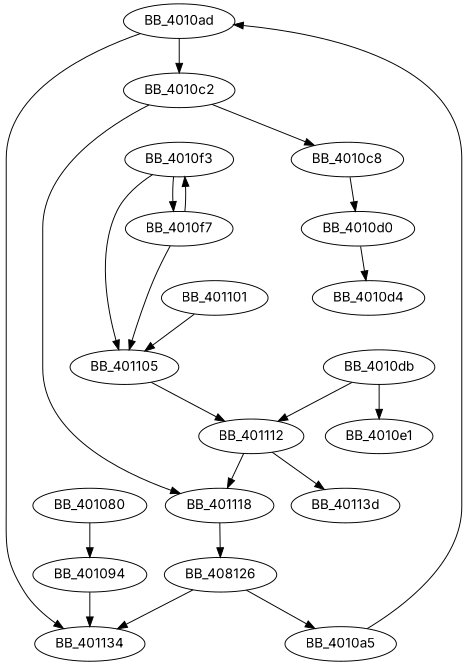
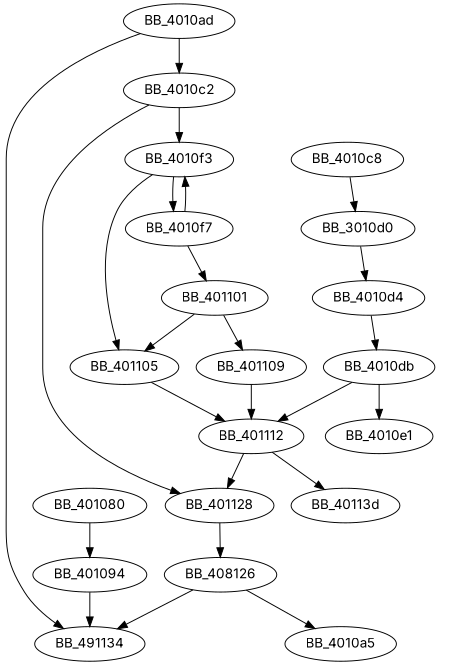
(259, 123) -> (179, 120)
(358, 229) -> (358, 229)
(462, 274) -> none
(149, 292) -> (195, 259)
none -> (373, 328)
none -> (251, 367)
(220, 506) -> (220, 506)
(90, 644) -> (90, 644)
